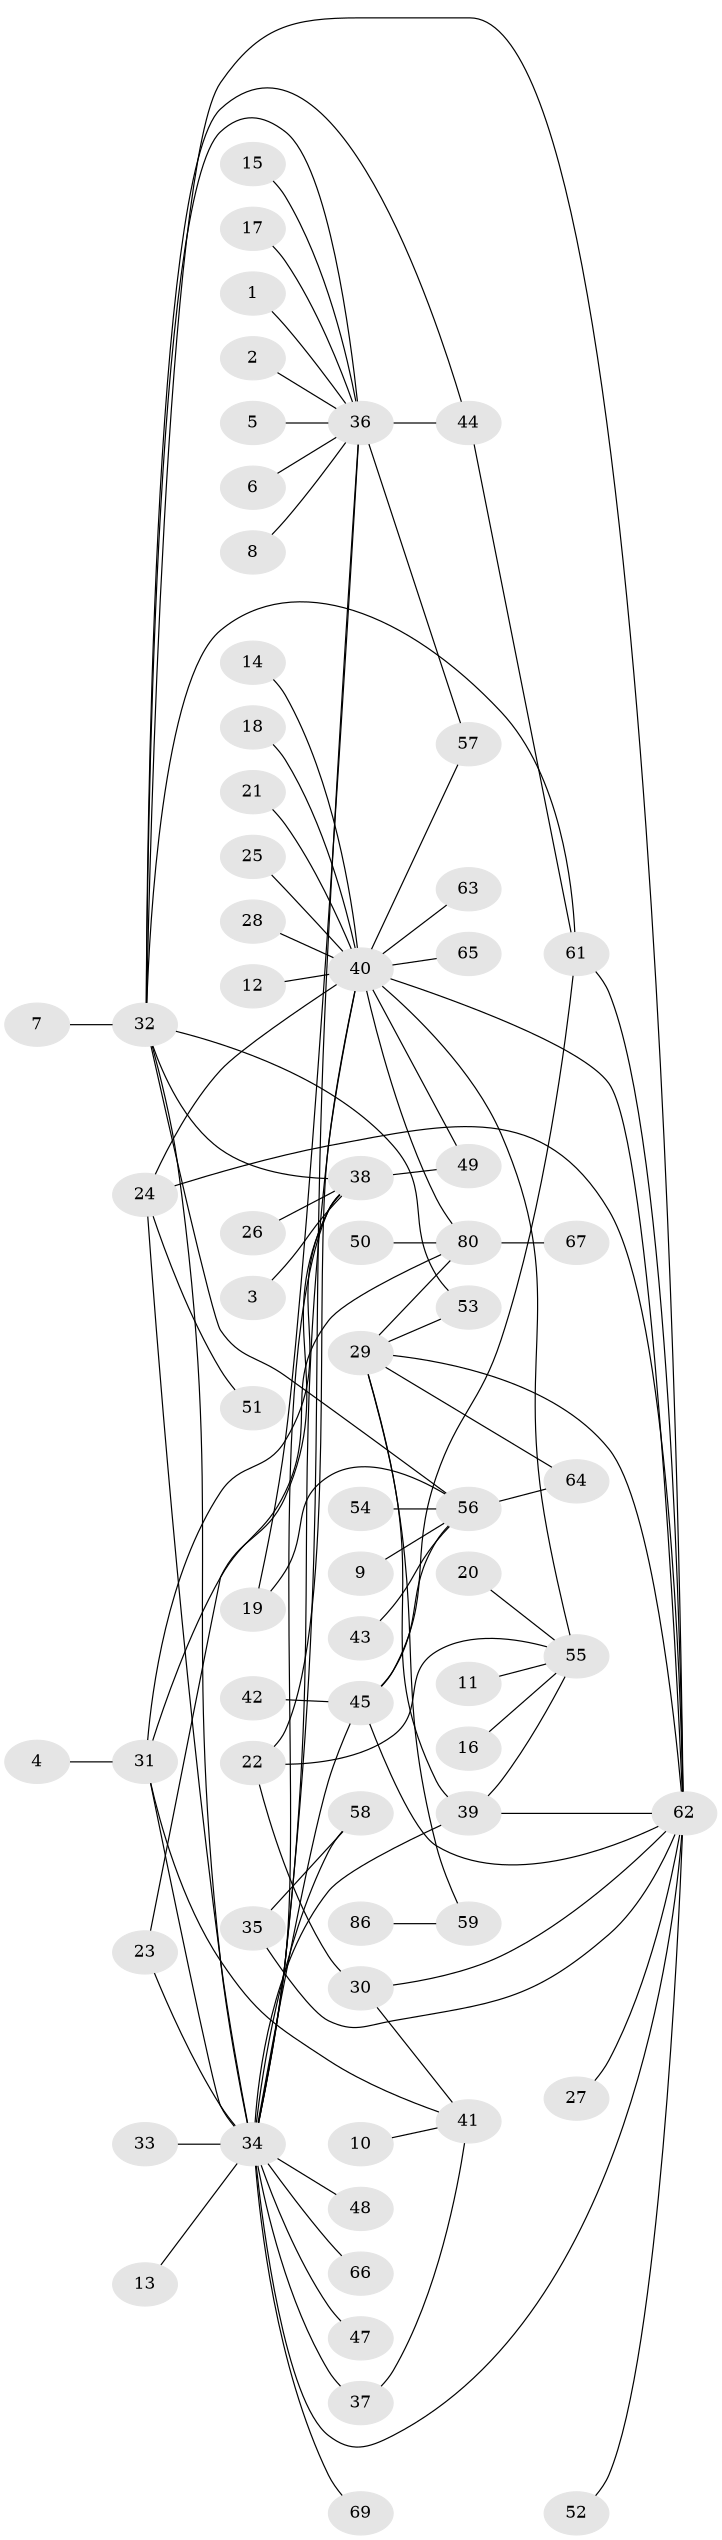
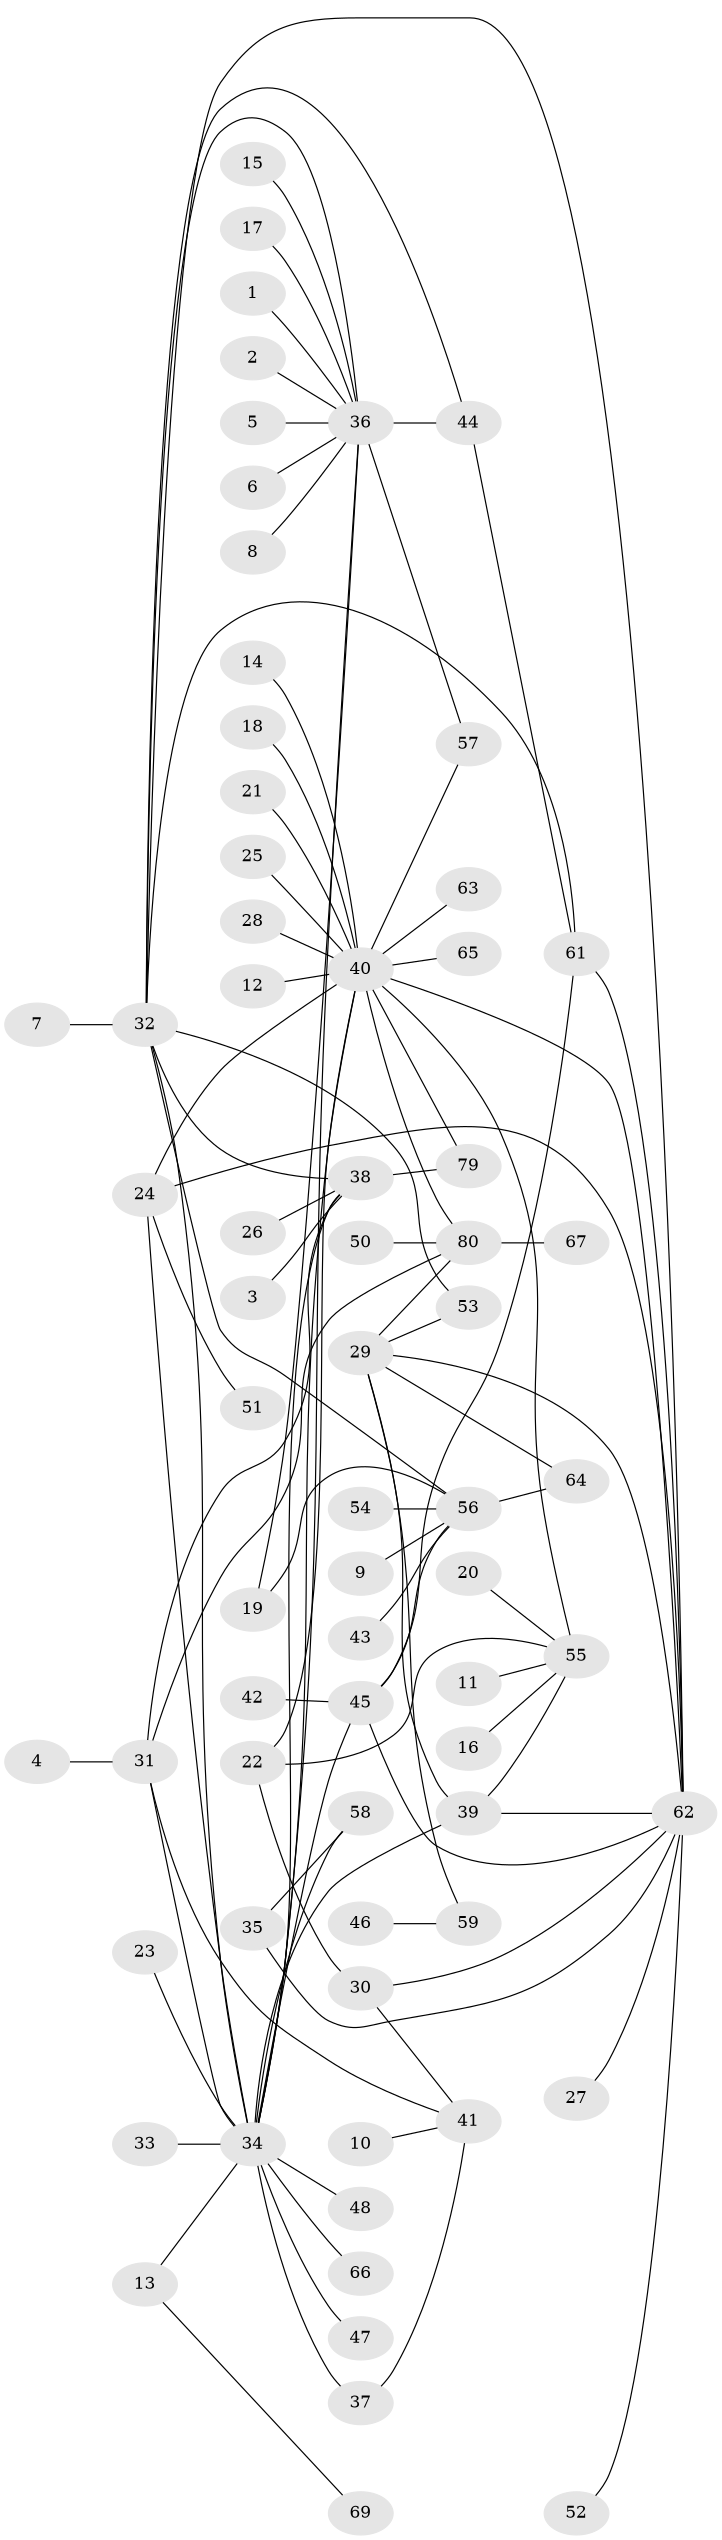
(469, 1166) -> (469, 1166)
(215, 1607) -> none
(361, 1924) -> (361, 1924)
(519, 2324) -> none
(305, 2418) -> (253, 2399)
